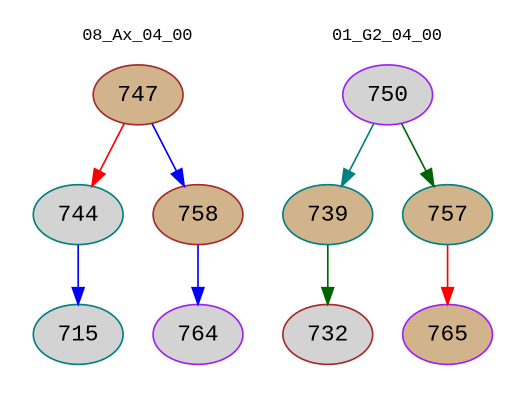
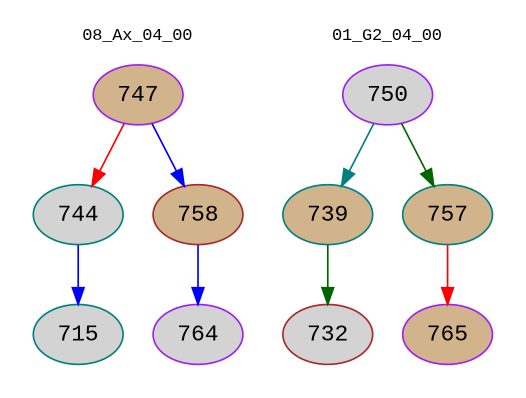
(138, 95) -> (138, 95)
